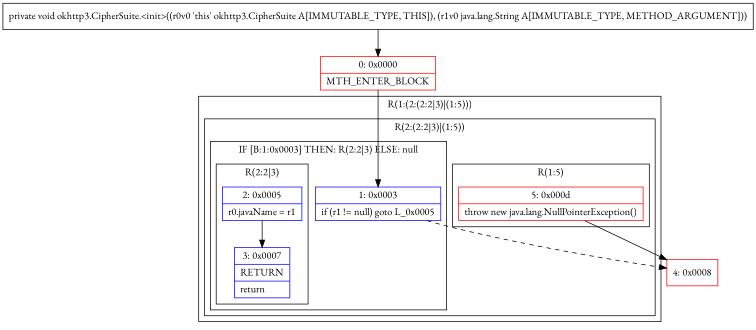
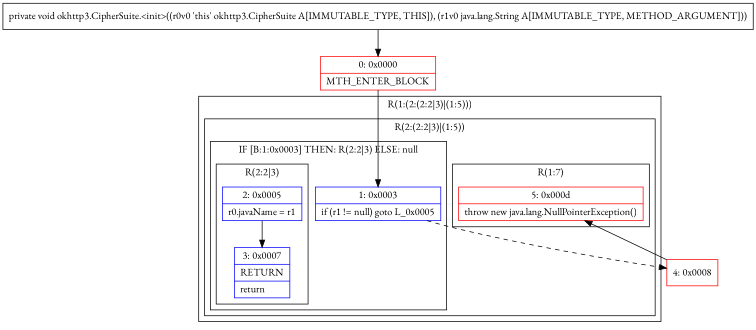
(551, 172) -> (551, 172)
(622, 239) -> (629, 242)
